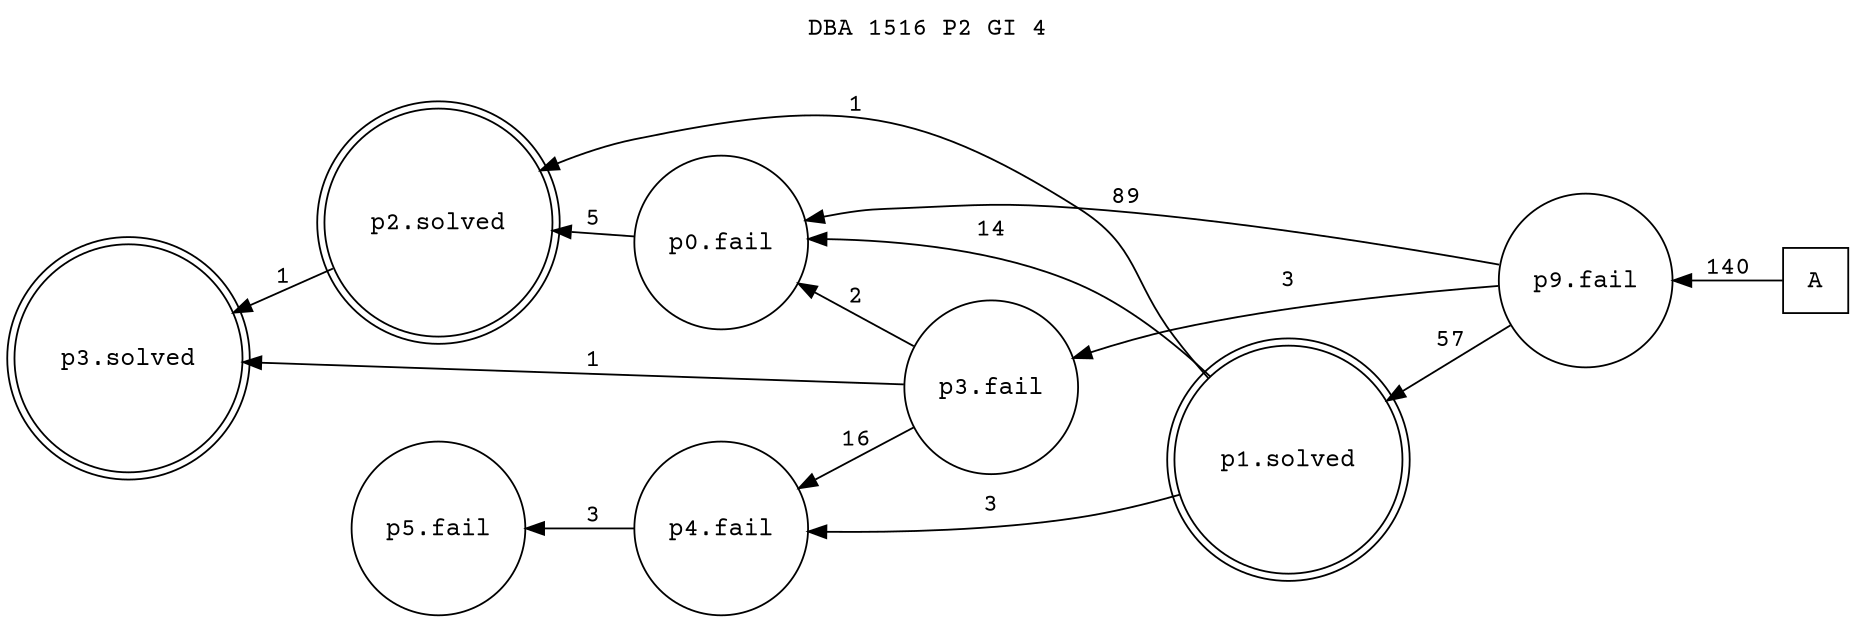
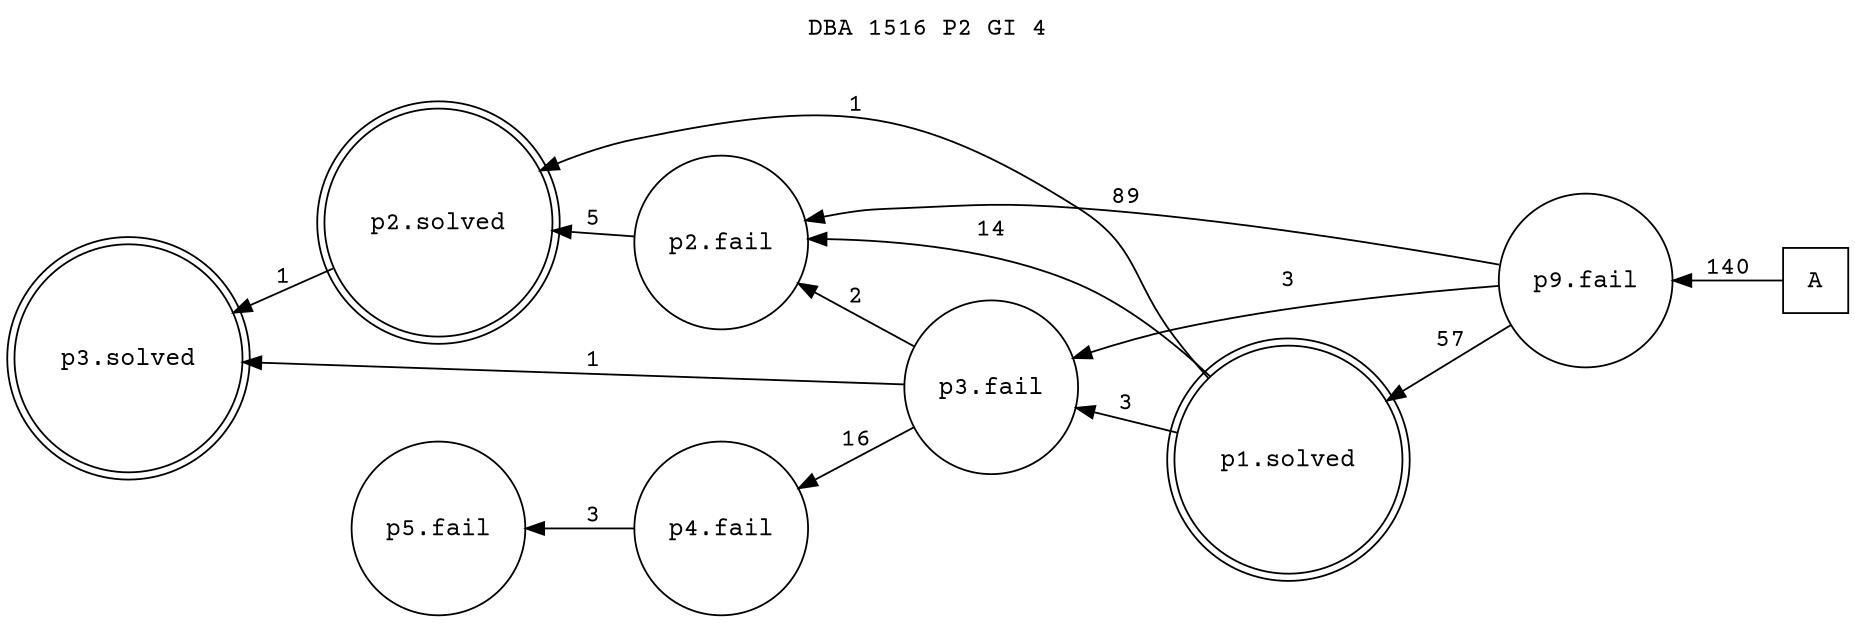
(721, 243) -> (721, 243)
(1005, 526) -> (1136, 423)
